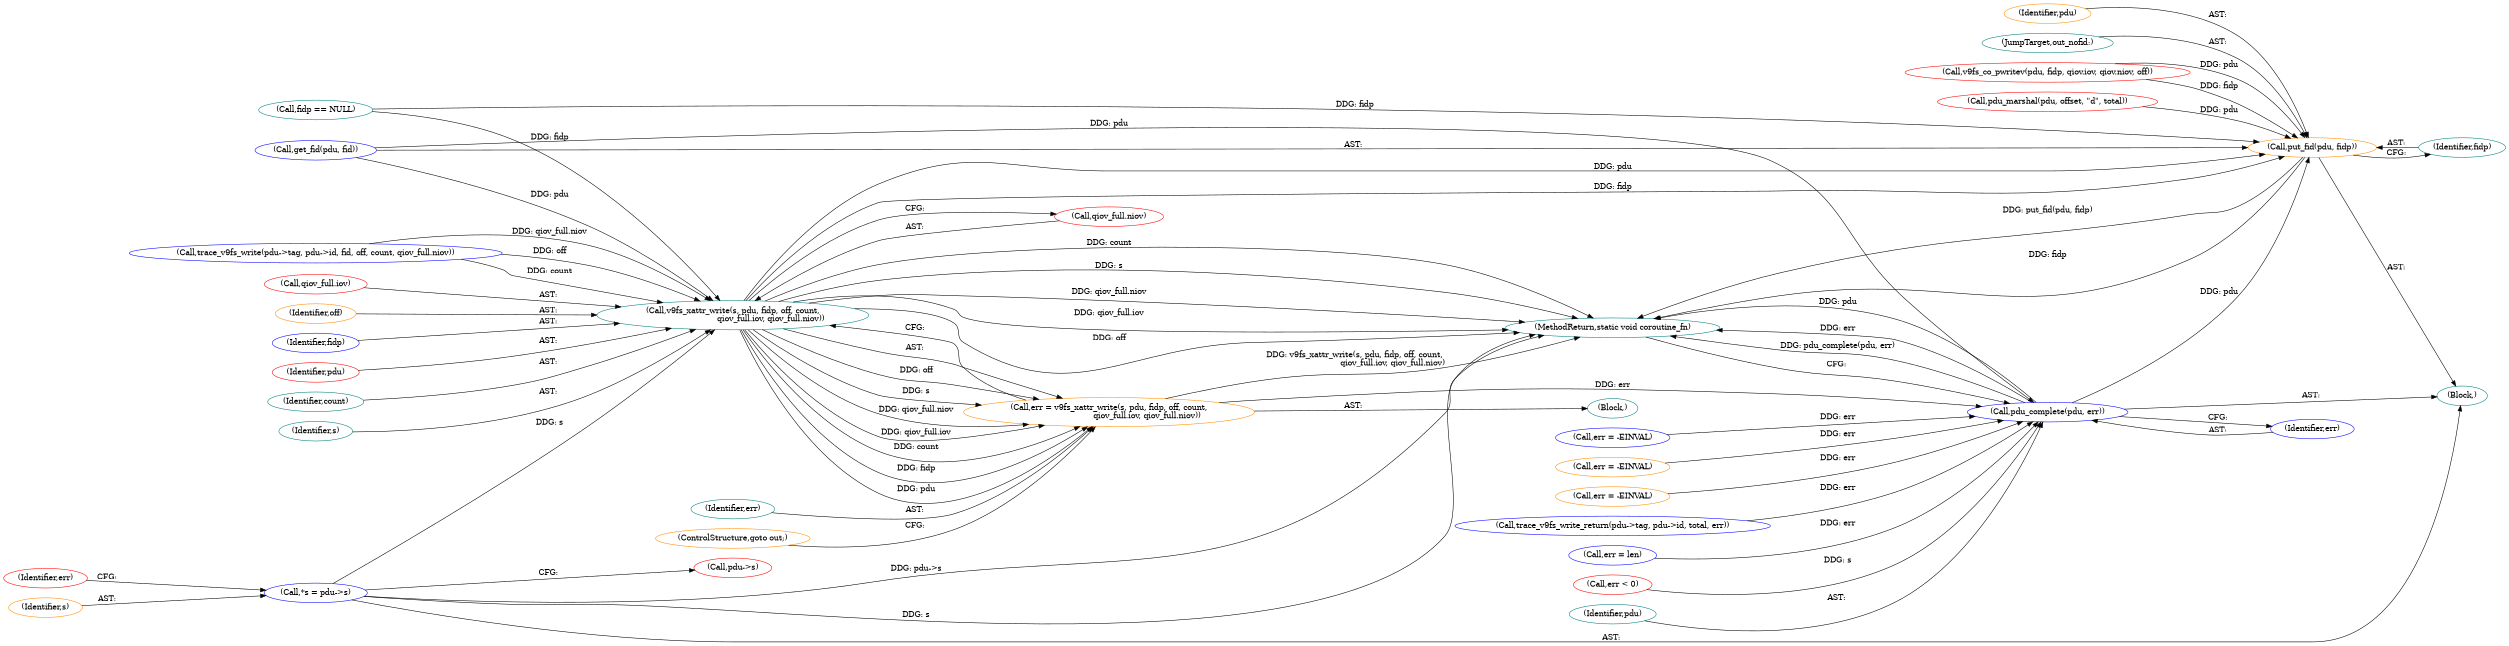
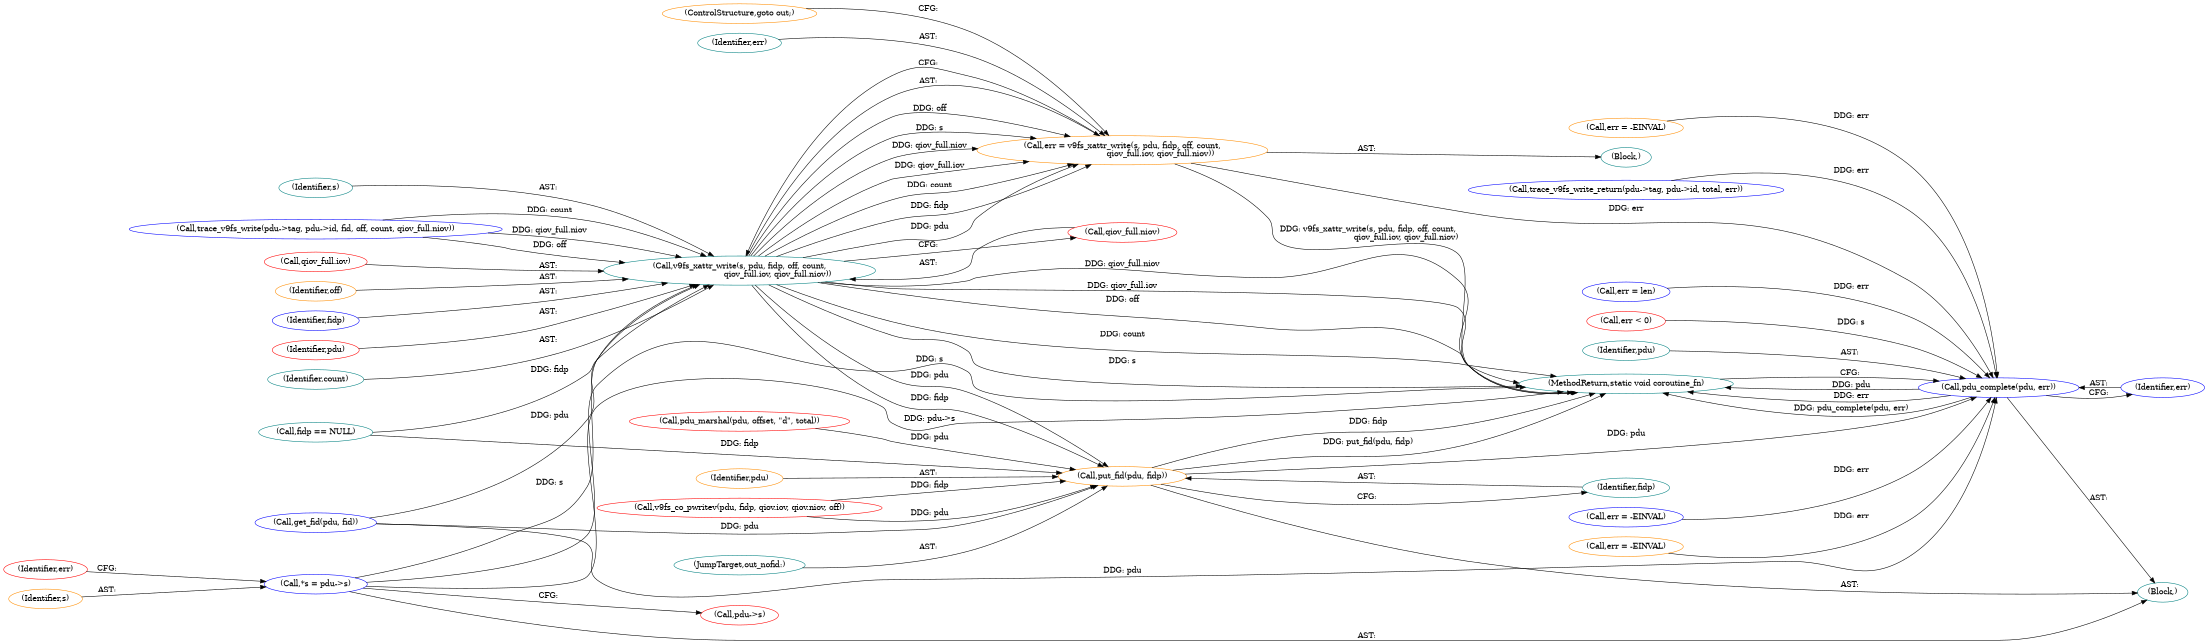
(1355, 145) -> (740, 527)
(2221, 313) -> (1580, 454)
